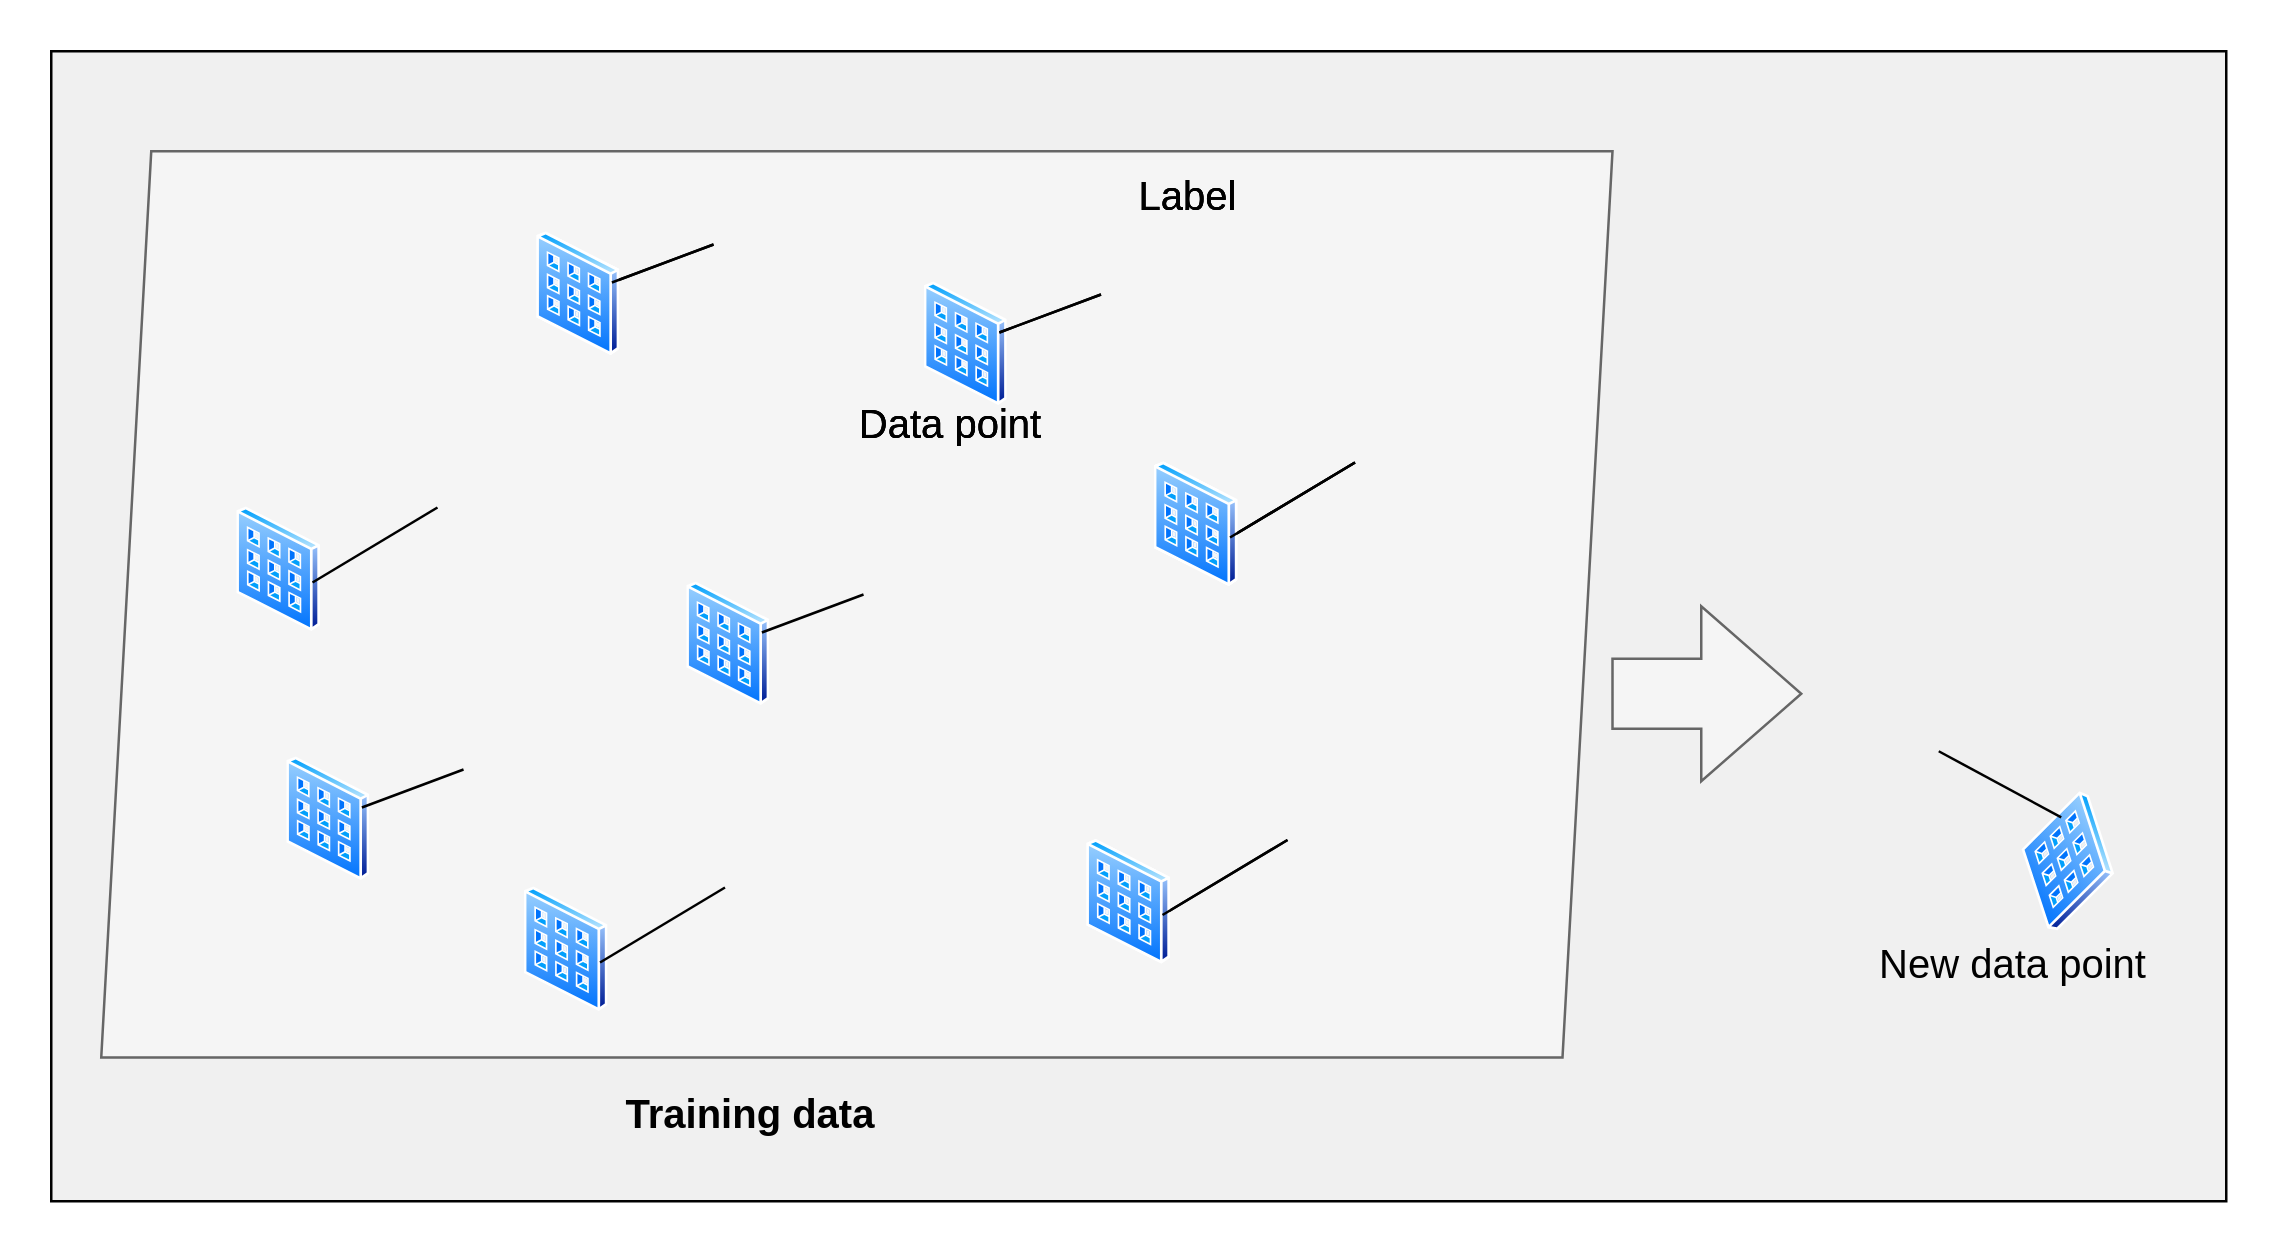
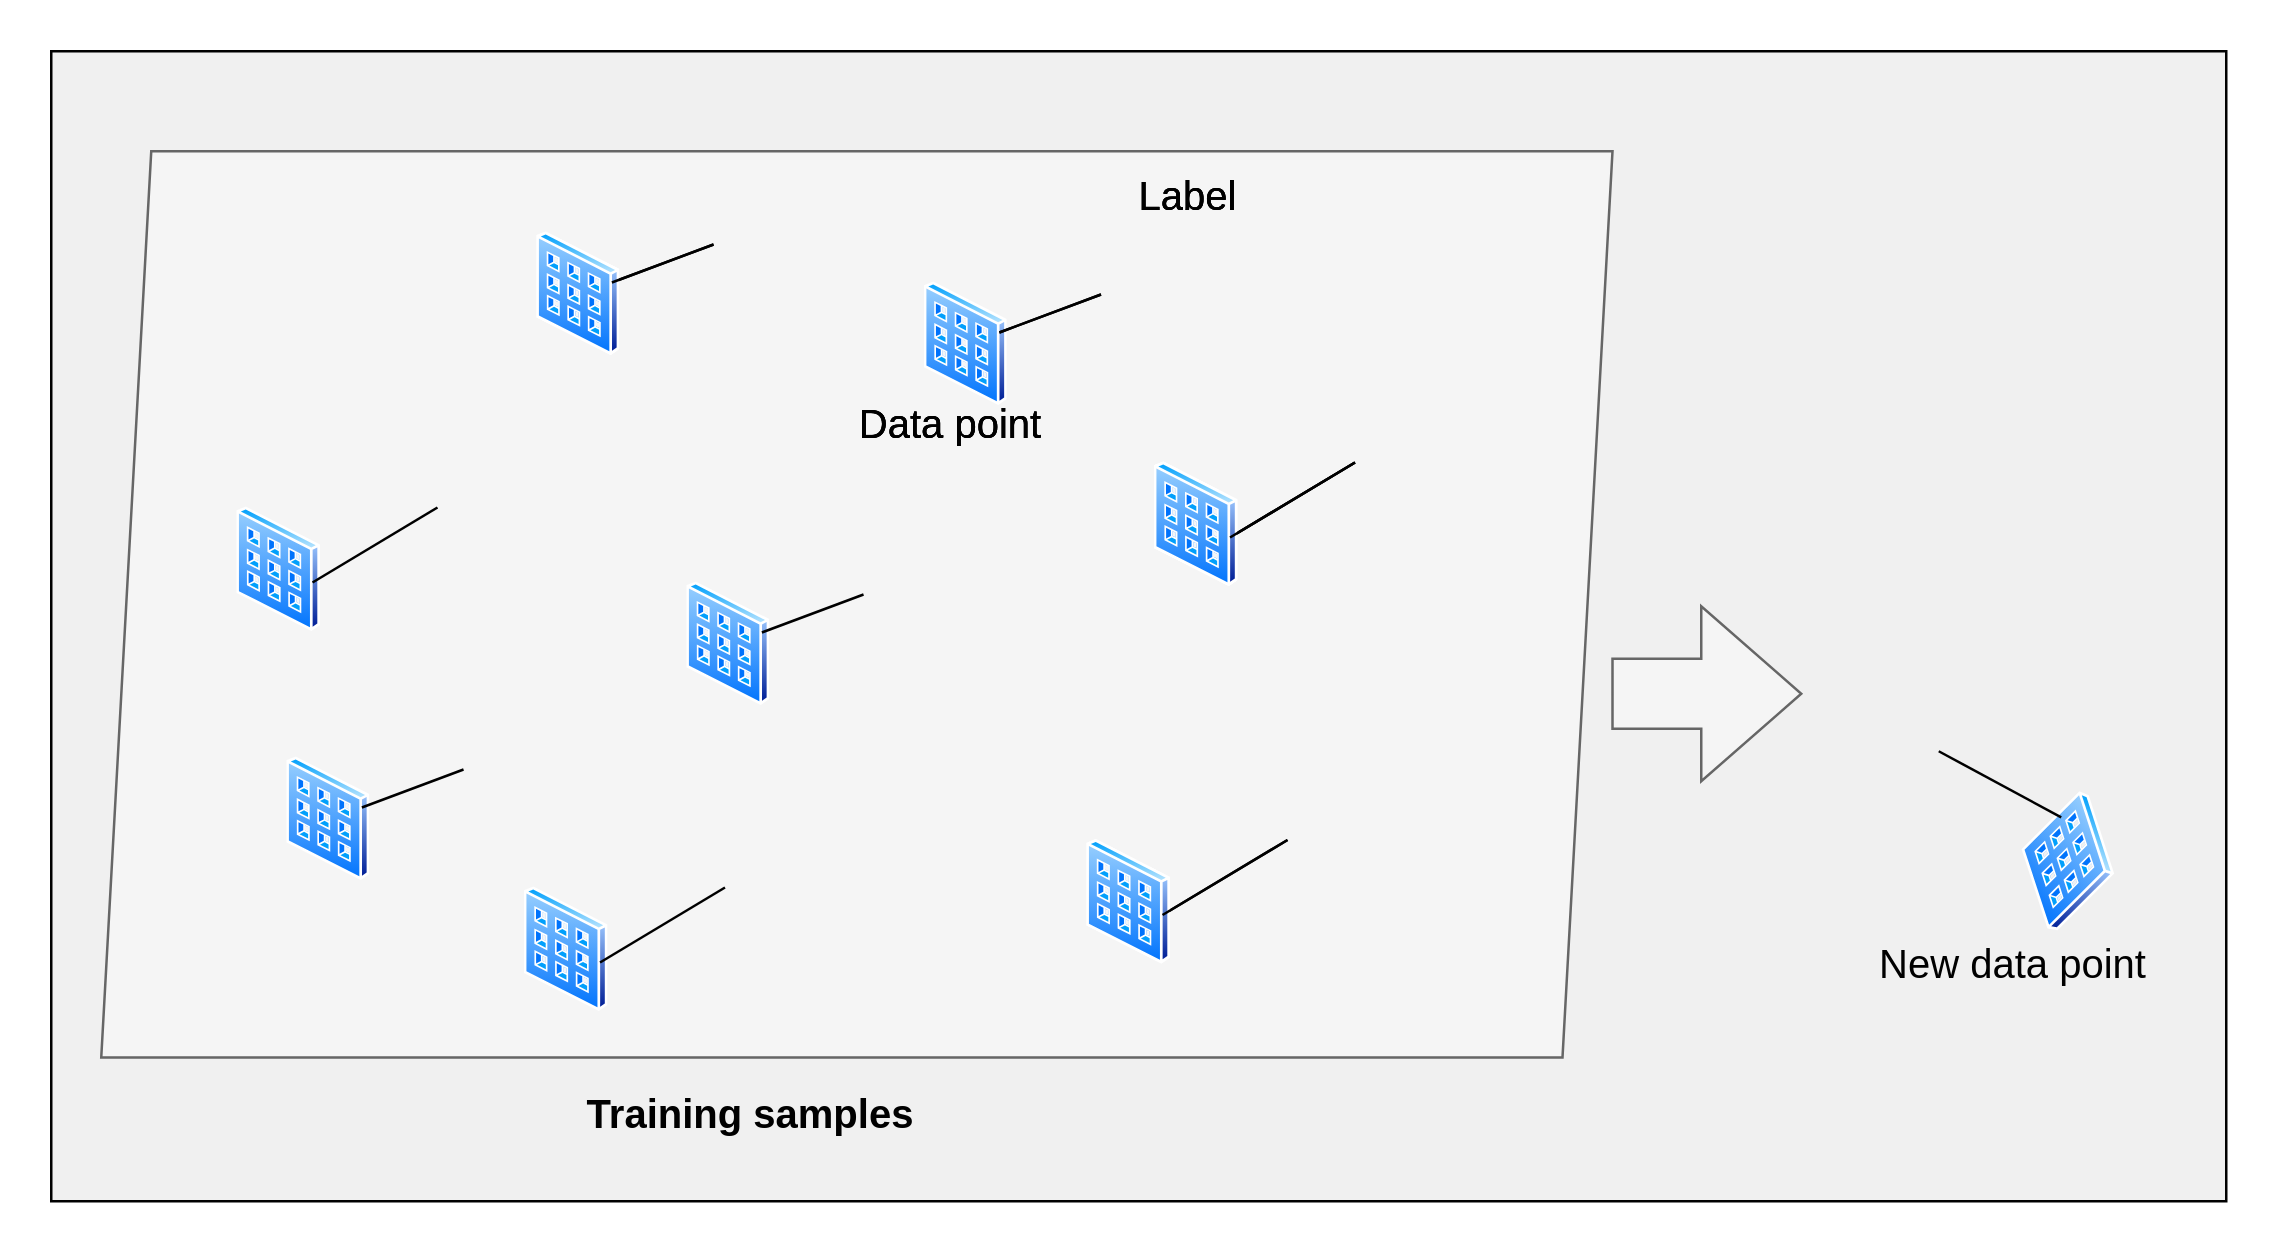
(751, 1114) -> (751, 1114)
